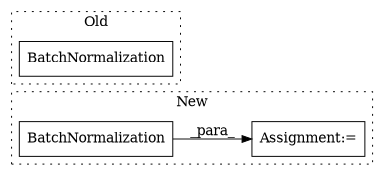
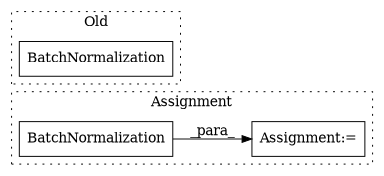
(192, 103) -> (192, 103)
